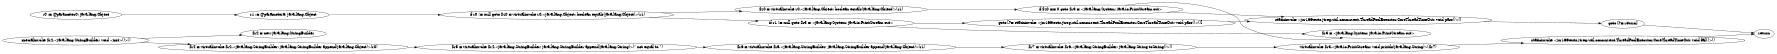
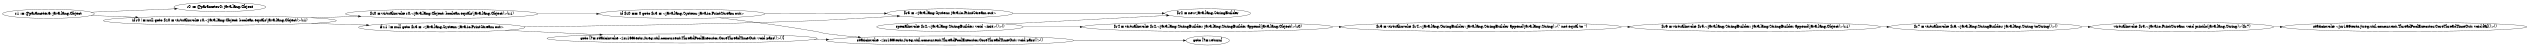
none -> (1087, 13)
(178, 15) -> (133, 10)
(1764, 34) -> none
